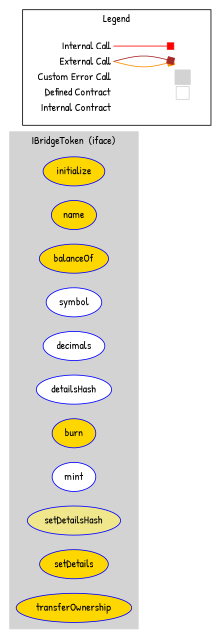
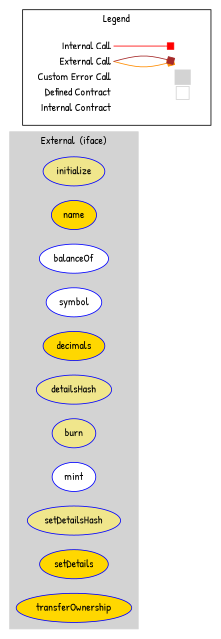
(74, 141) -> (74, 141)
(74, 171) -> (74, 171)
(74, 259) -> (74, 259)
(74, 346) -> (74, 346)
(74, 390) -> (74, 390)
(74, 433) -> (74, 433)
